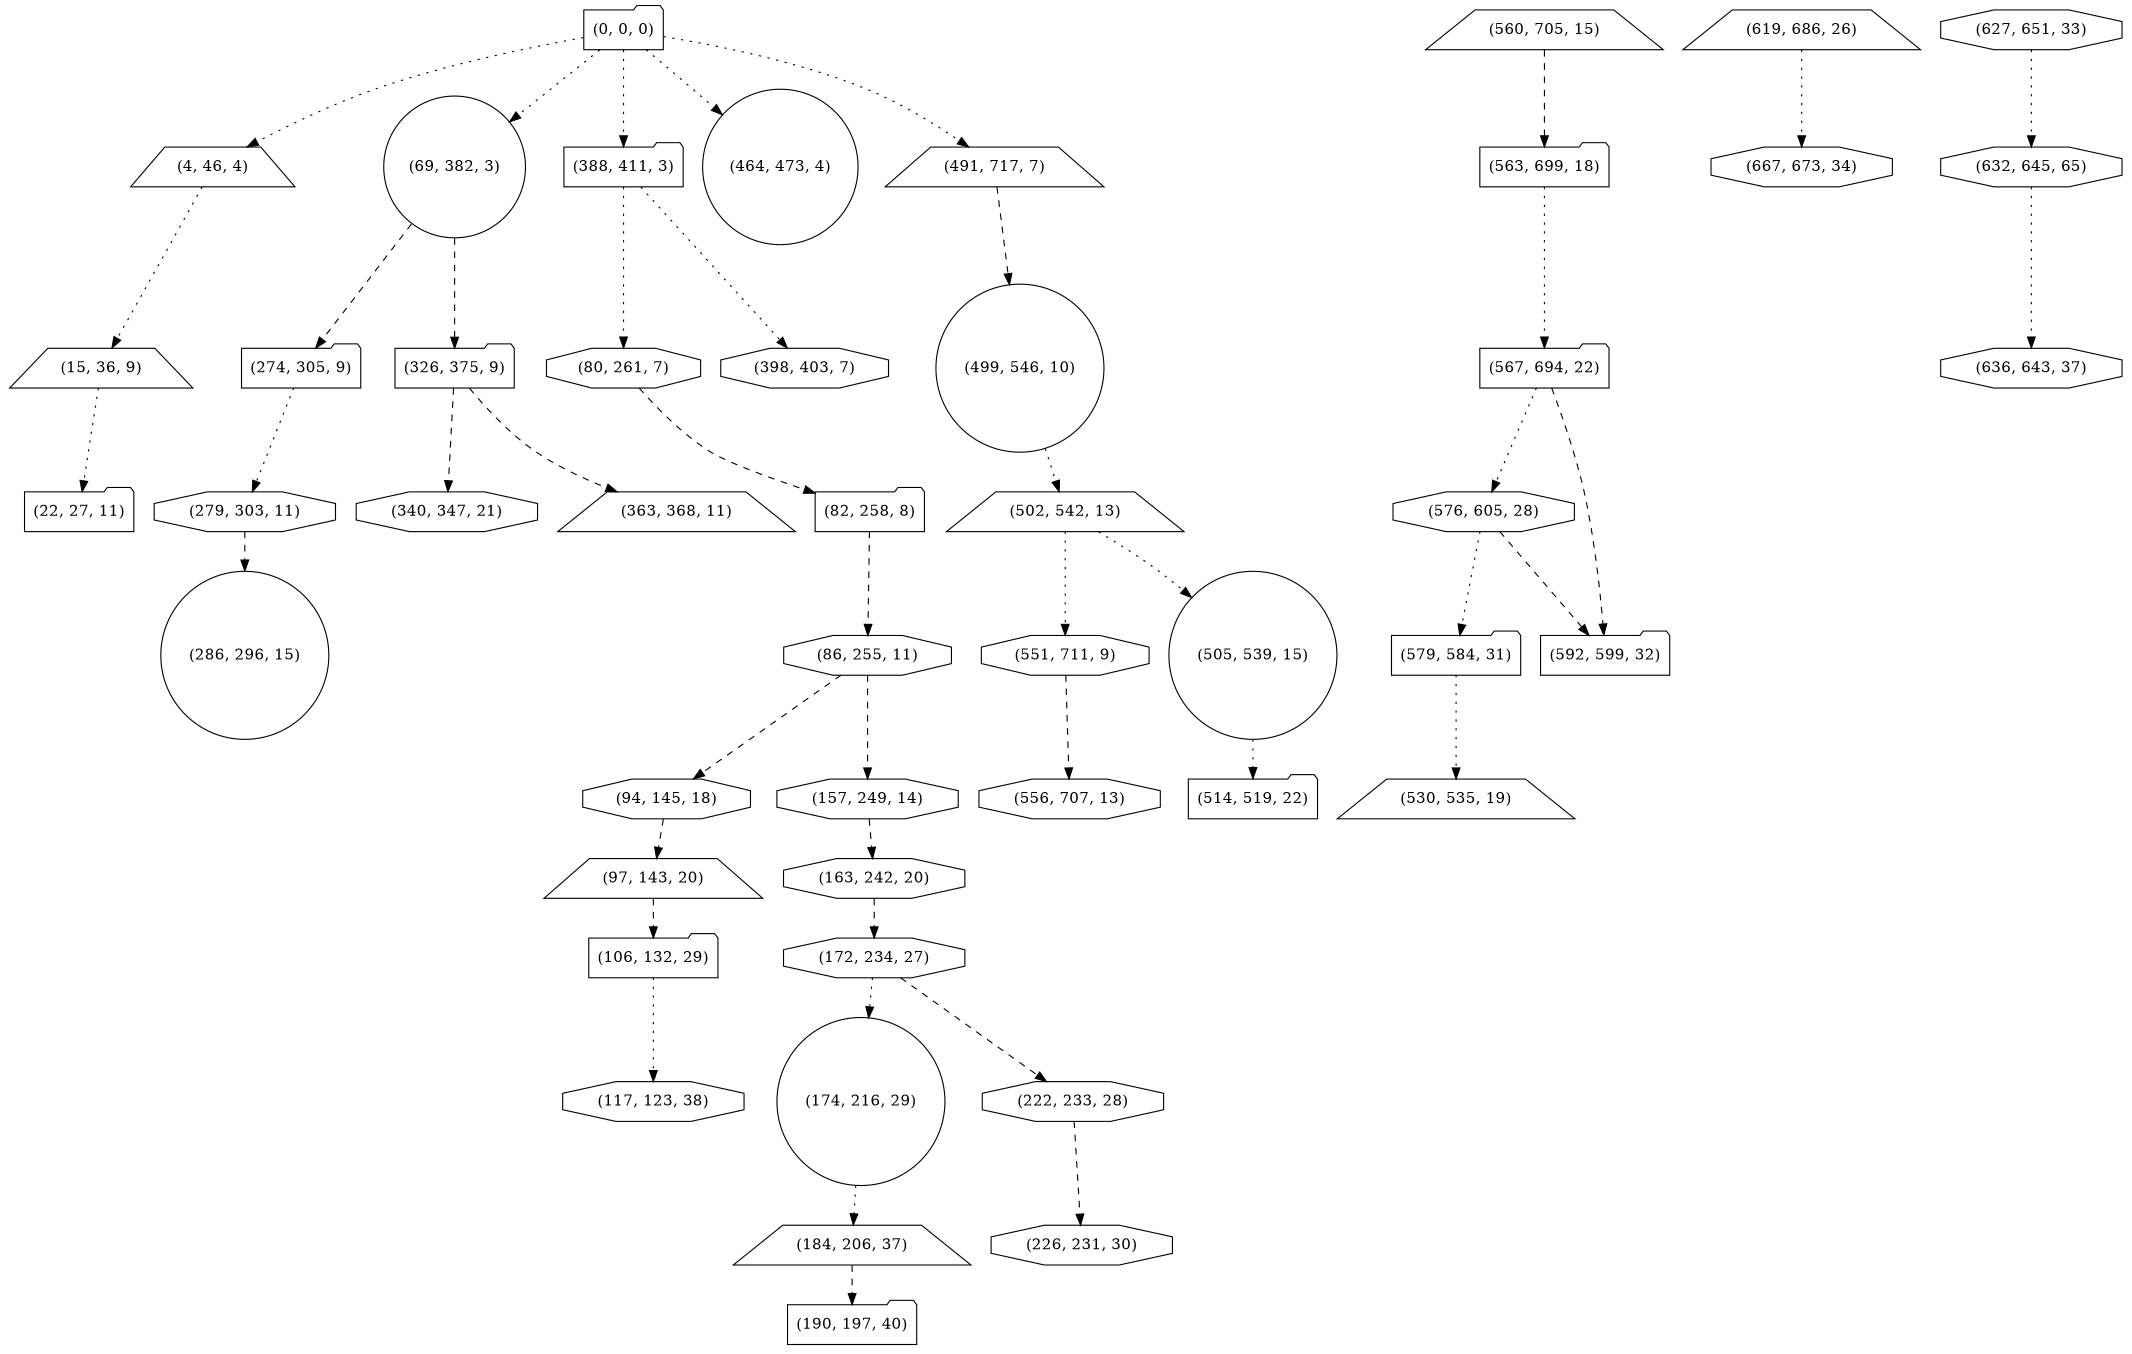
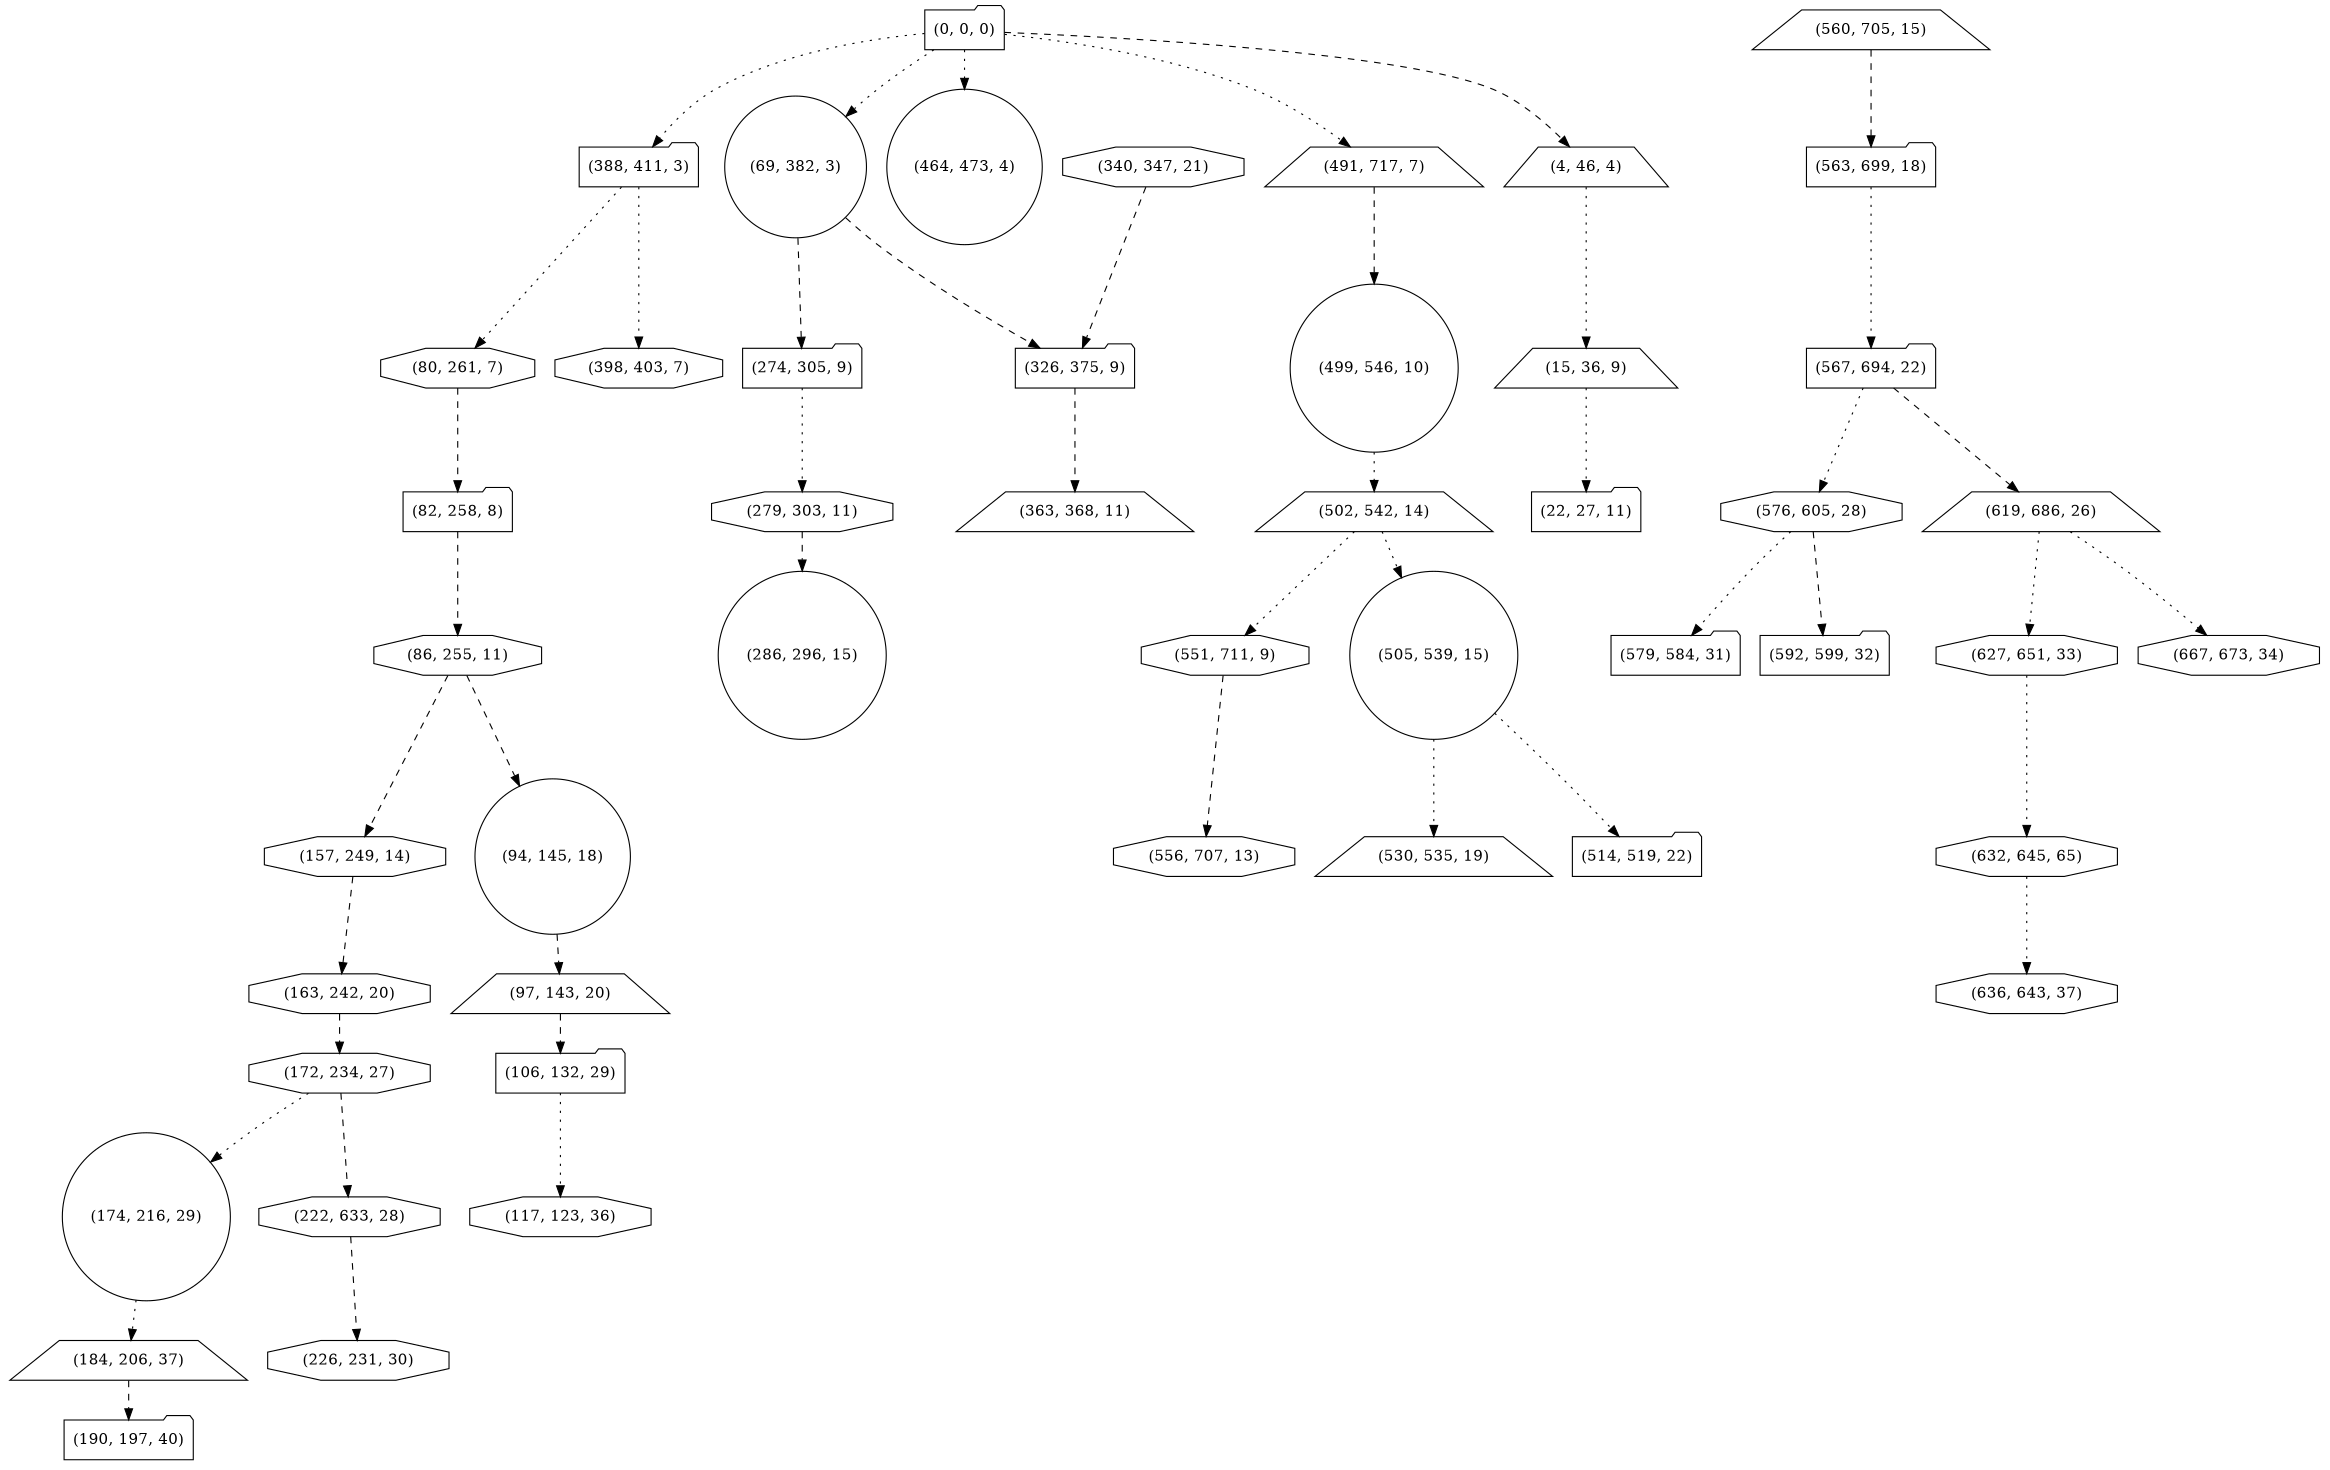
(416, 76) -> (1293, 52)
(451, 434) -> (1116, 262)
(1587, 504) -> (1952, 436)
(1065, 512) -> (1374, 512)
none -> (2034, 578)
(1456, 721) -> (1434, 782)
(667, 799) -> (553, 857)
(653, 1101) -> (560, 1217)
(1073, 1101) -> (350, 1217)
